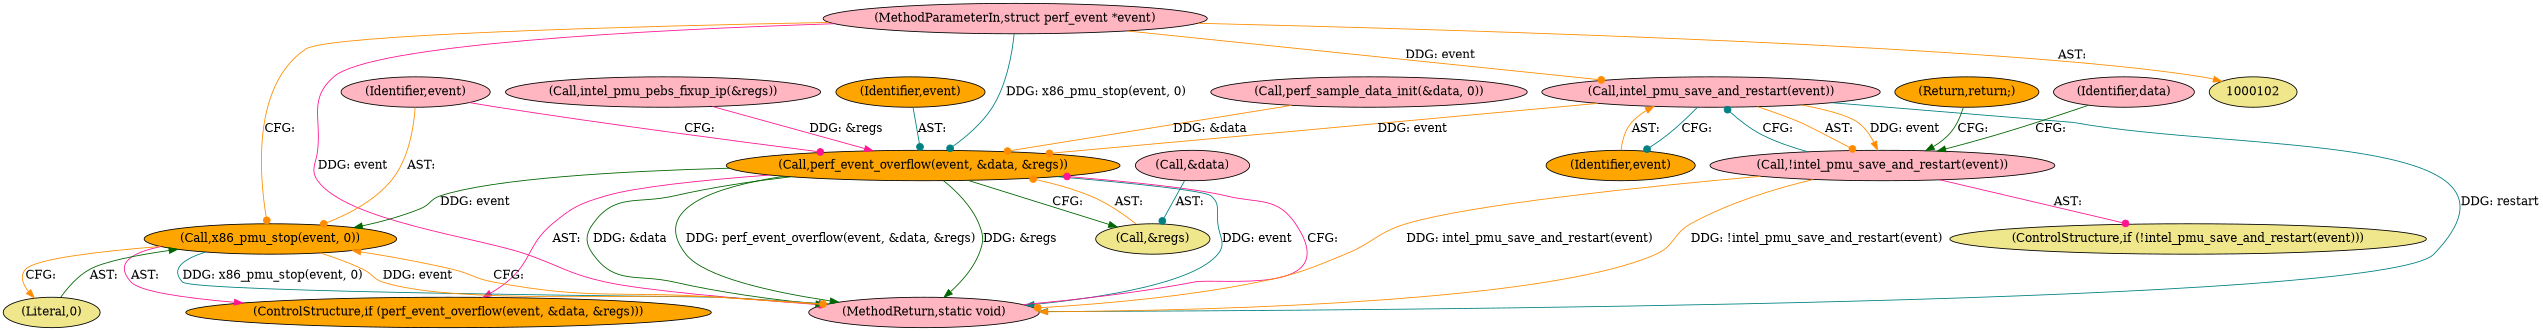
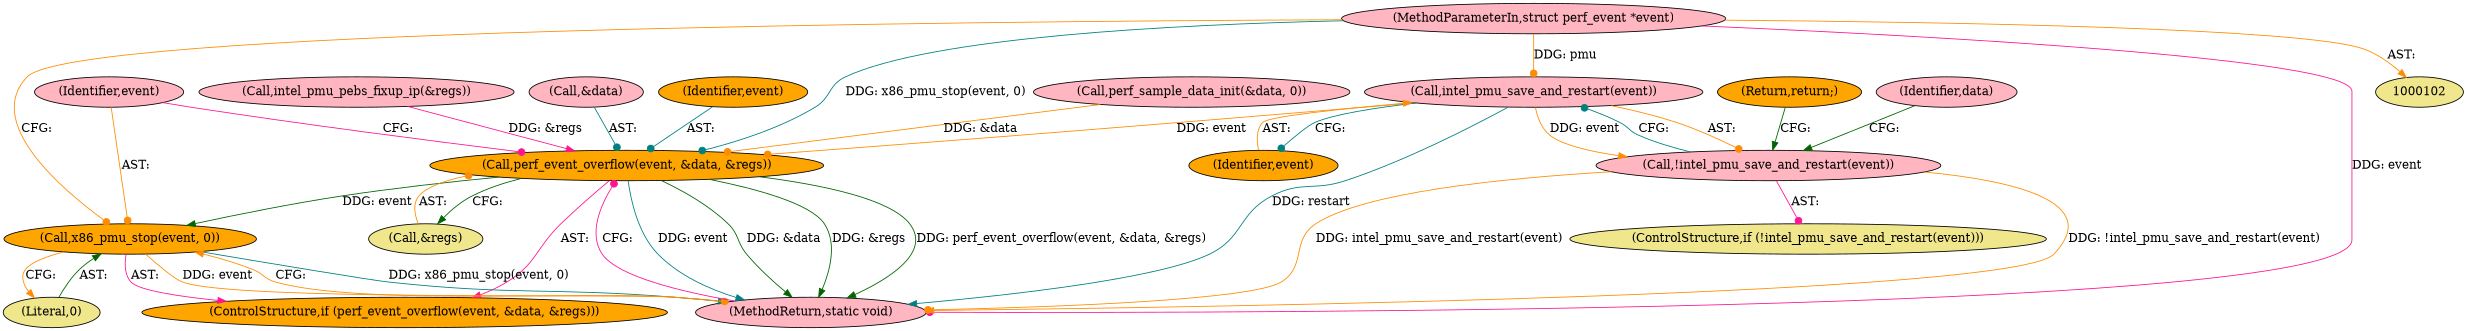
(1440, 55) -> (1565, 55)
(1174, 199) -> (605, 126)
